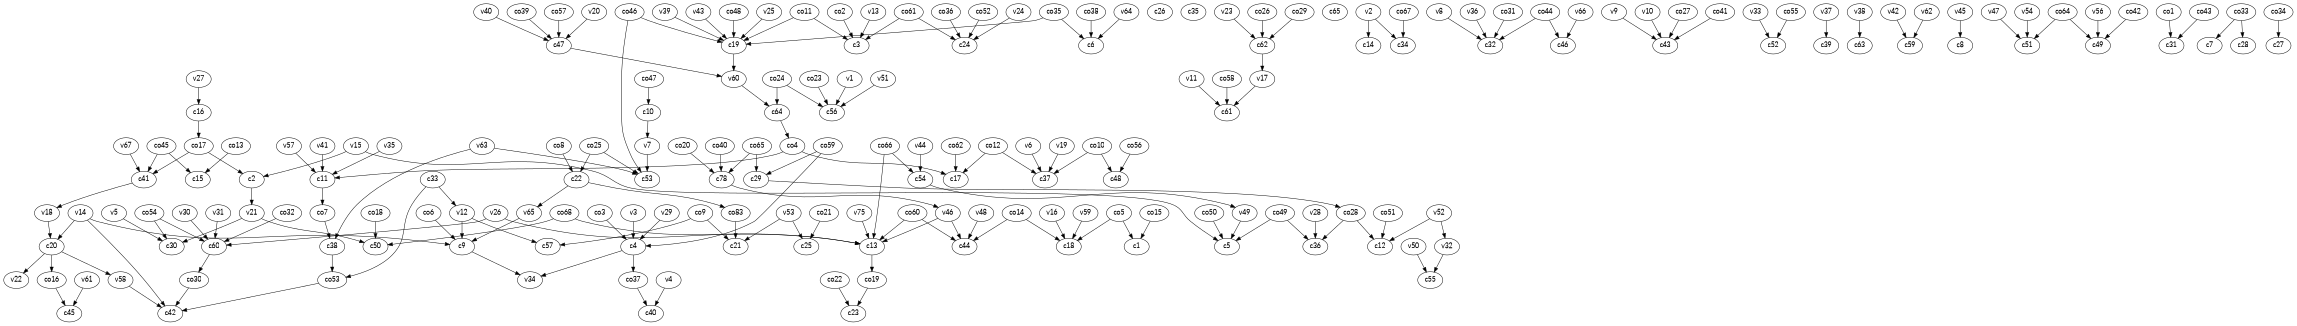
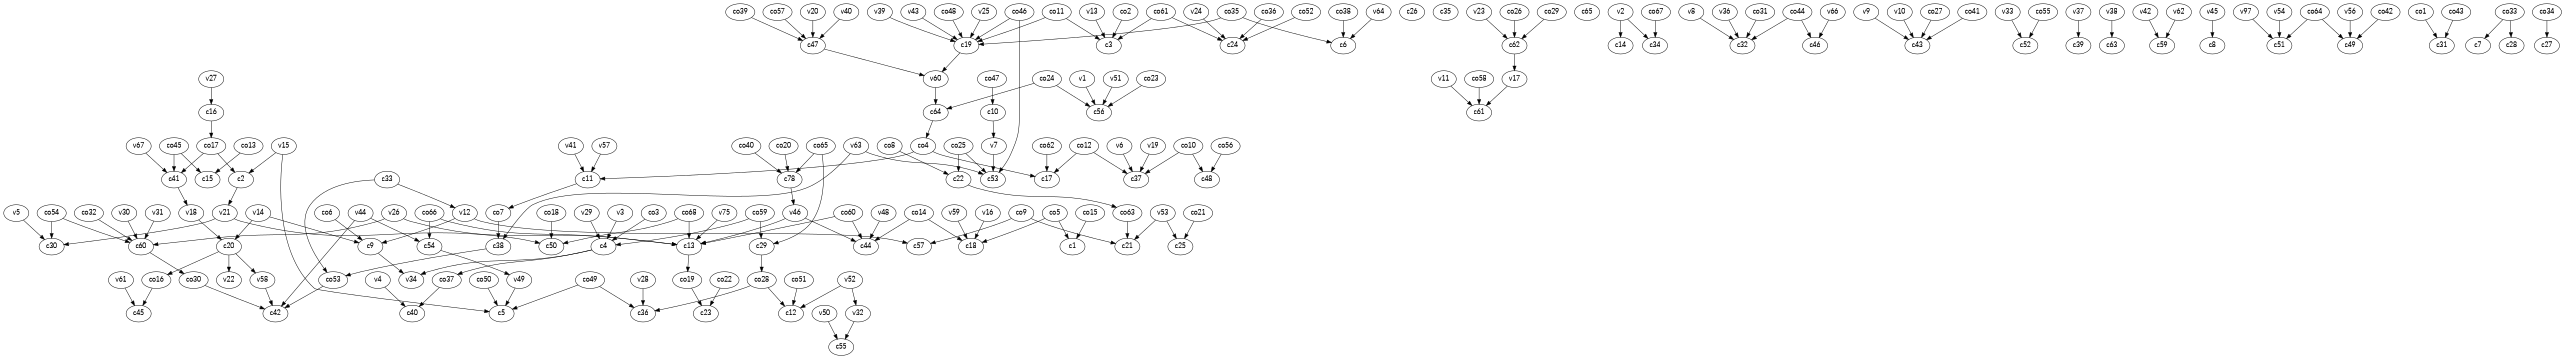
(1994, 12) -> (2246, 12)
(389, 146) -> none
(529, 213) -> none
(736, 213) -> (1127, 213)
(126, 260) -> (323, 257)
